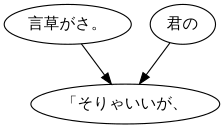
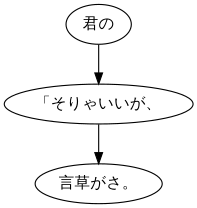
(93, 59) -> (99, 138)
